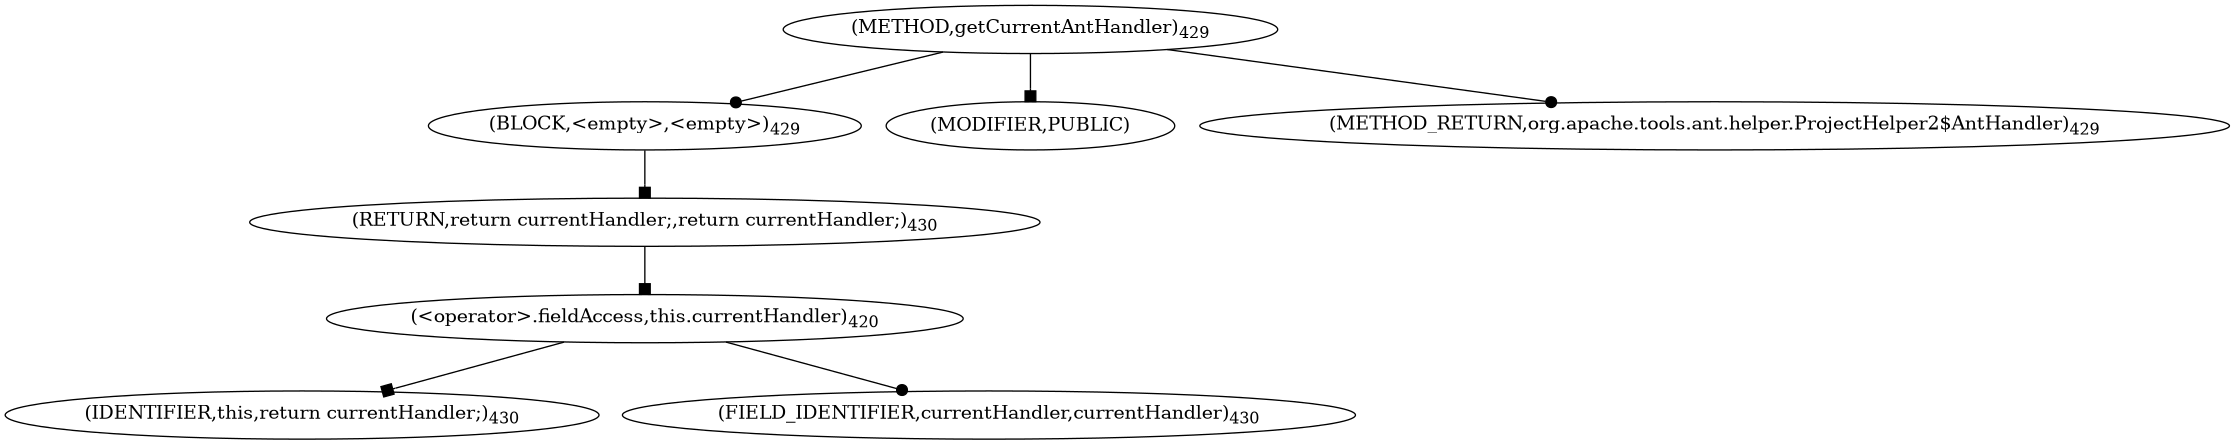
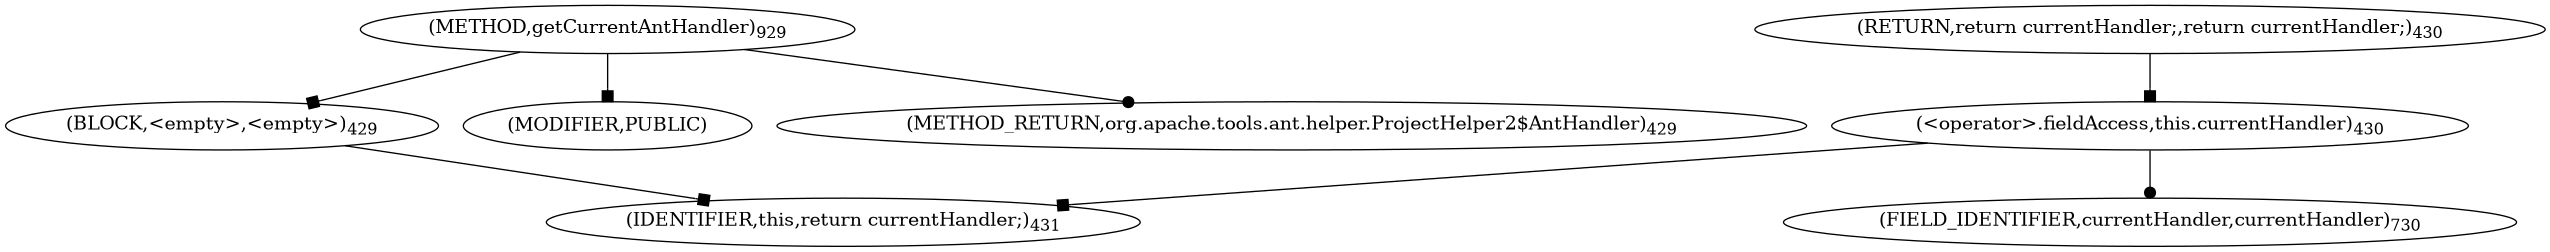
(1194, 27) -> (772, 27)
(842, 77) -> (421, 76)
(645, 167) -> (520, 172)
(864, 317) -> (2369, 124)
(504, 413) -> (1045, 220)
(1245, 413) -> (2406, 220)
